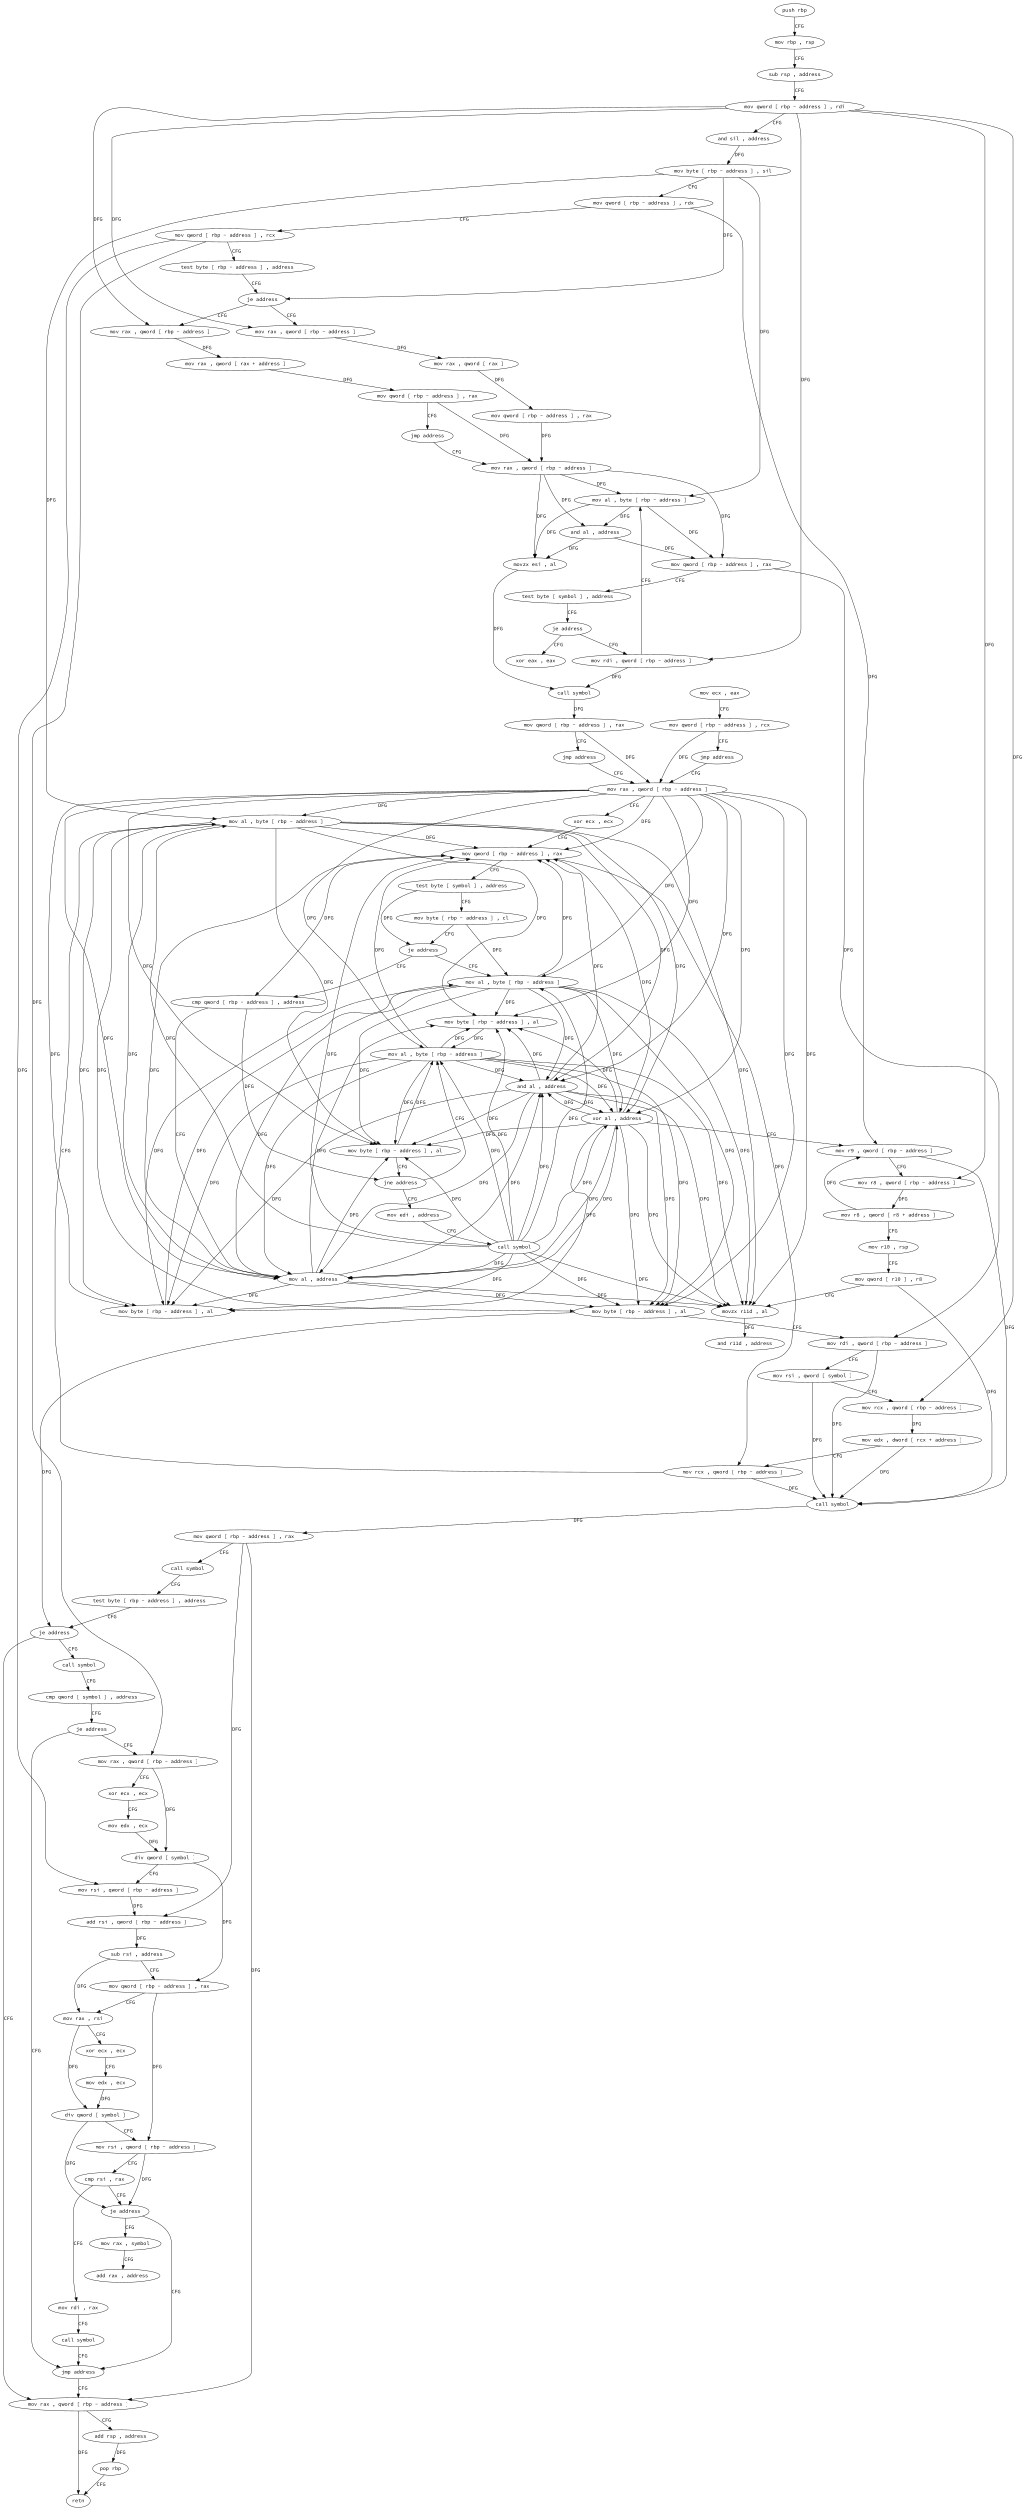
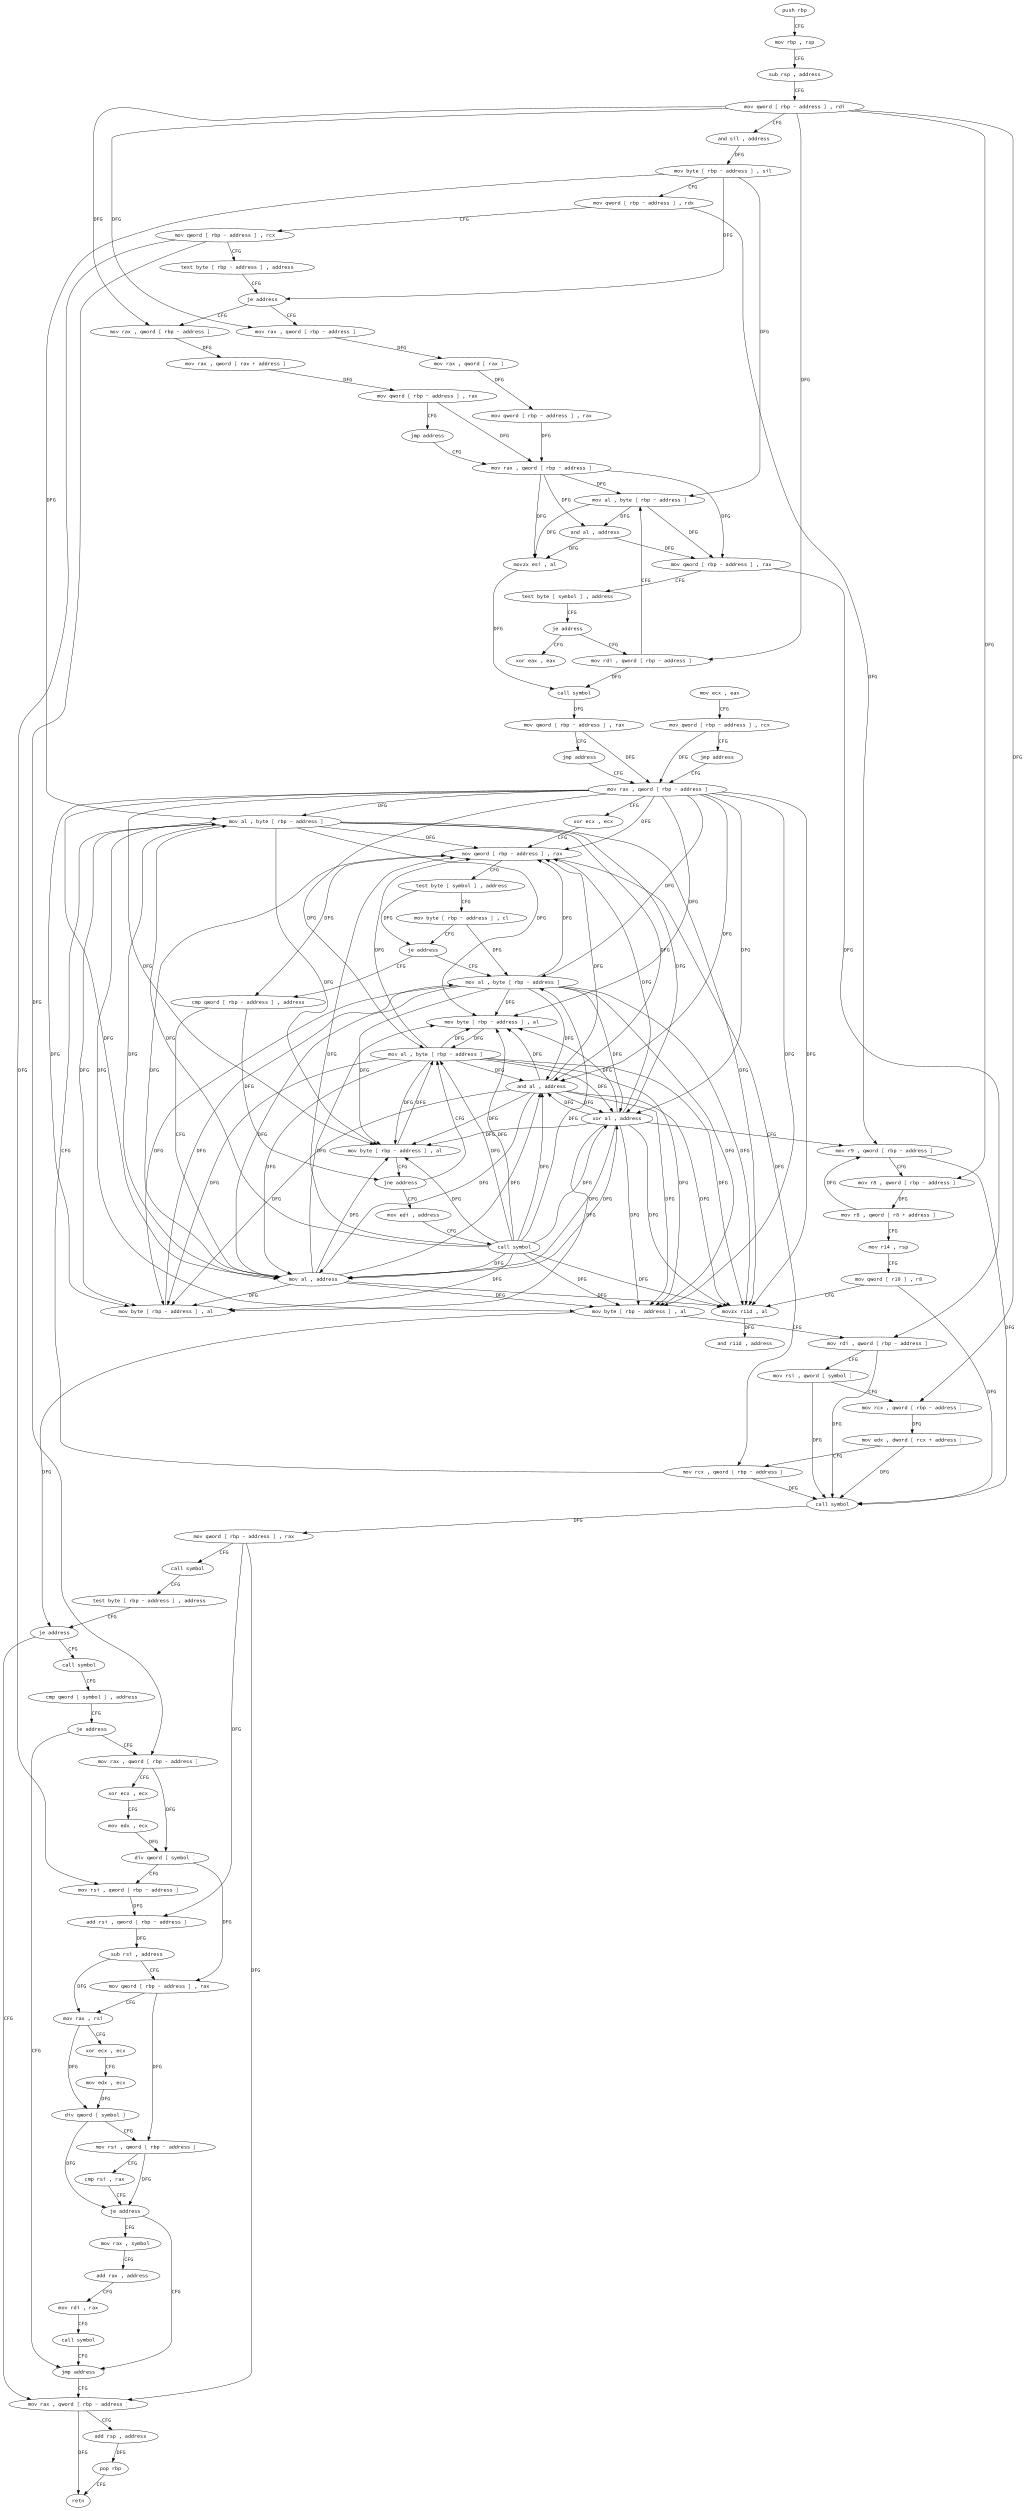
(889, 1247) -> (889, 1247)
(74, 2238) -> (102, 2291)
